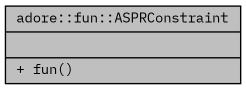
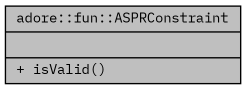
(46, 70) -> (62, 70)
